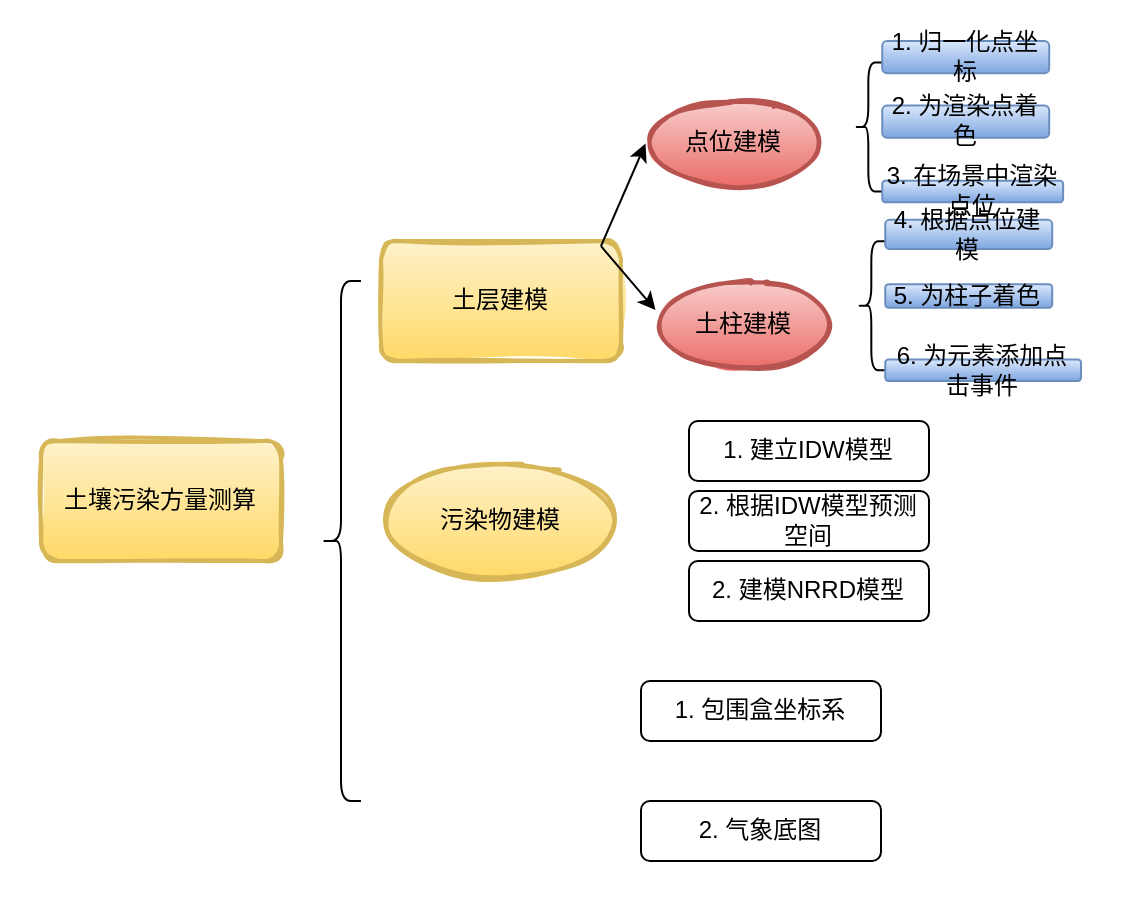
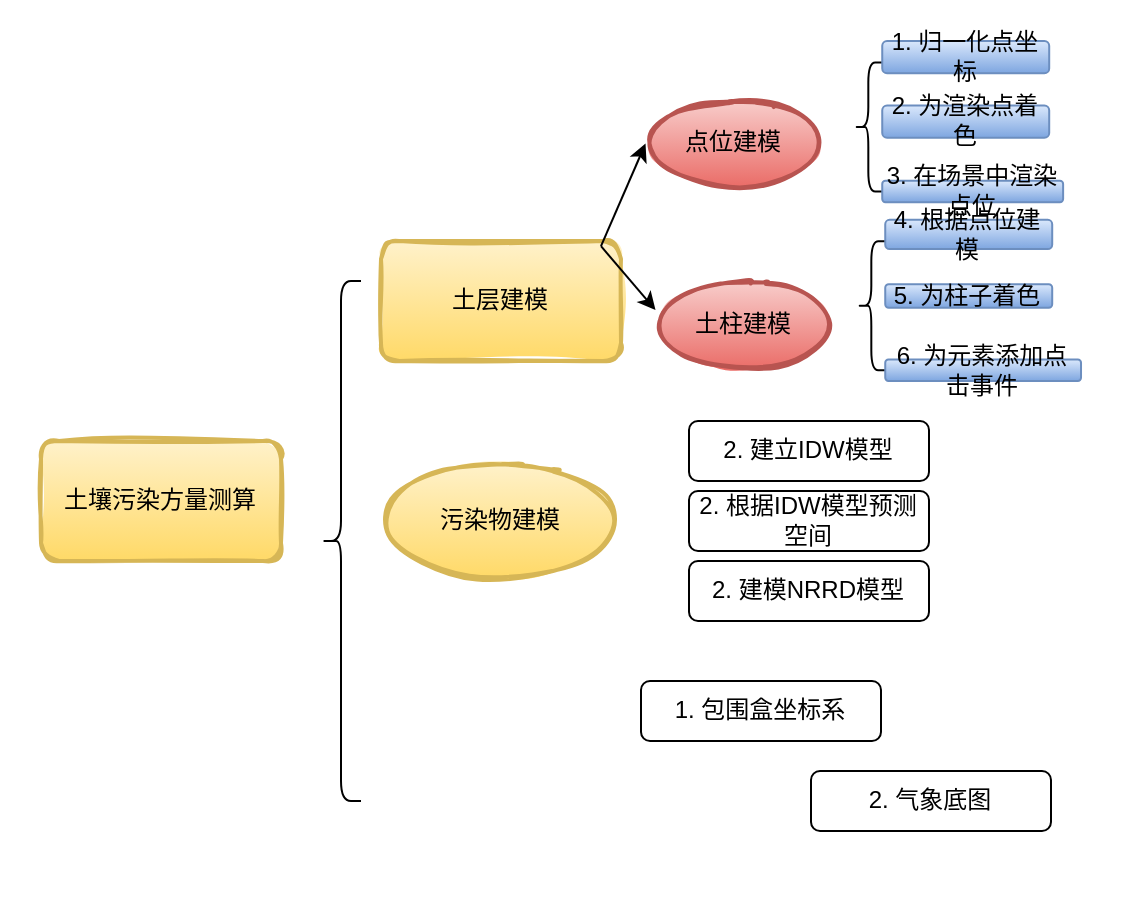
(809, 451) -> (809, 451)
(761, 831) -> (931, 801)
